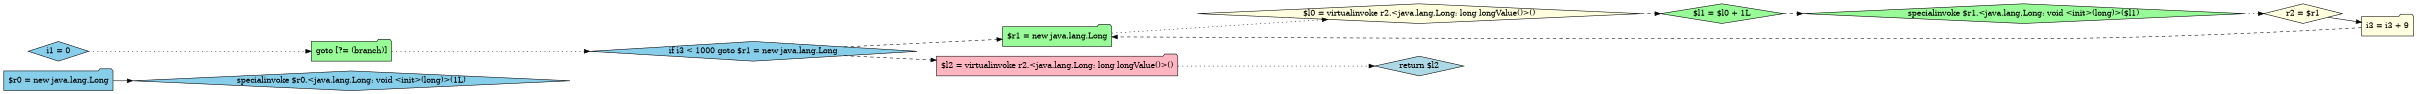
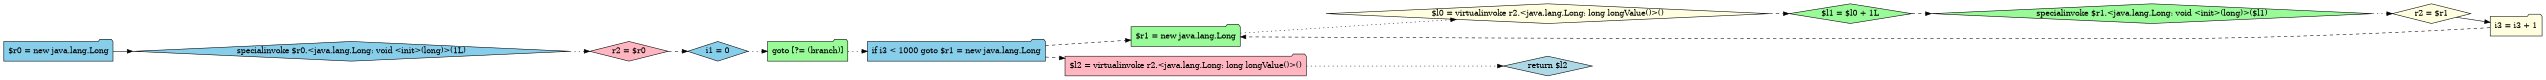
(2388, 26) -> (2516, 26)
none -> (629, 51)
(753, 51) -> (956, 51)
